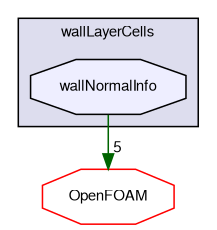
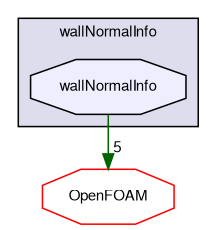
(108, 33) -> (108, 33)
